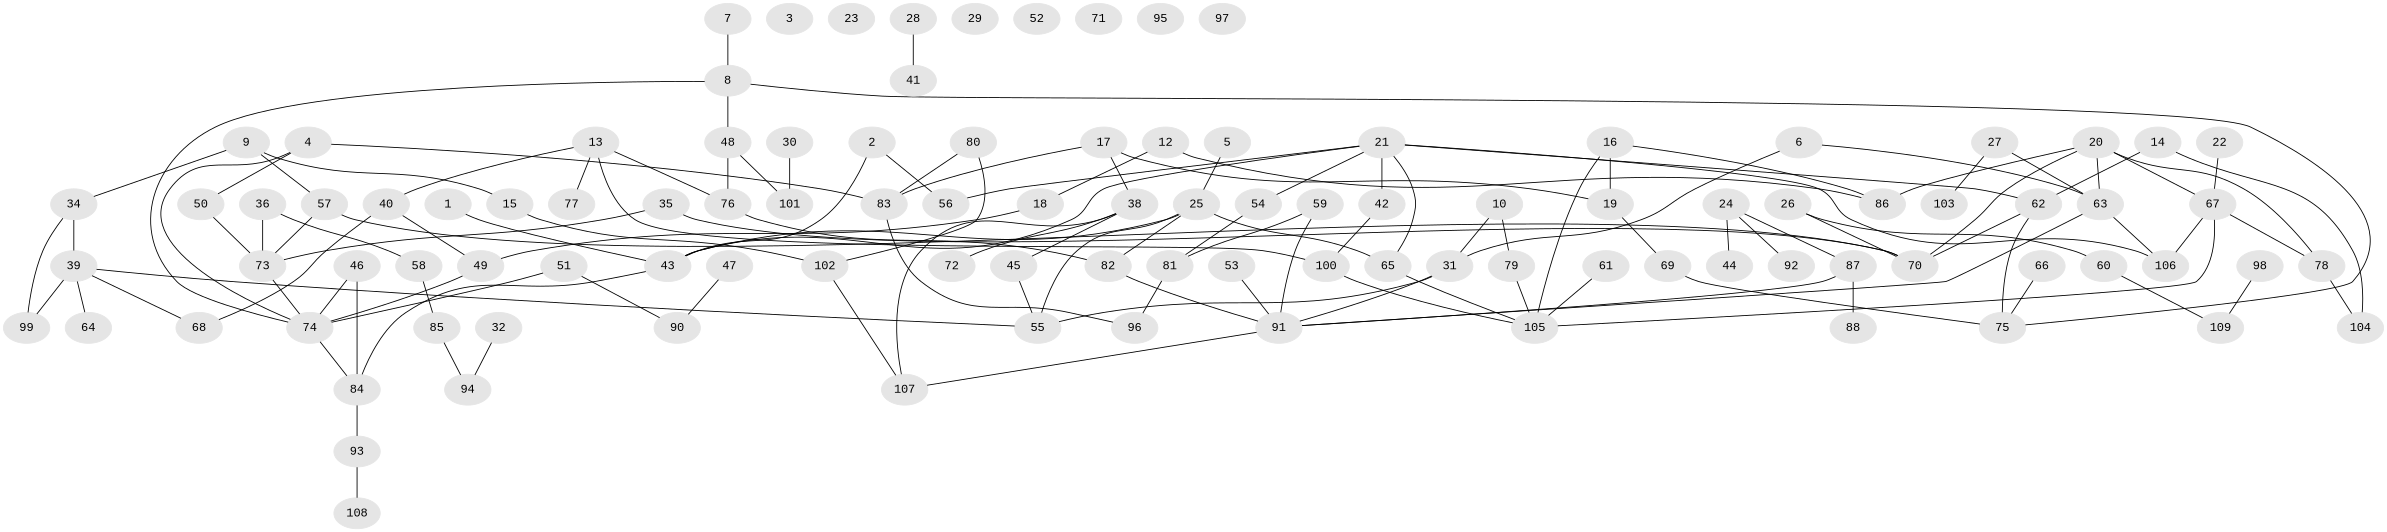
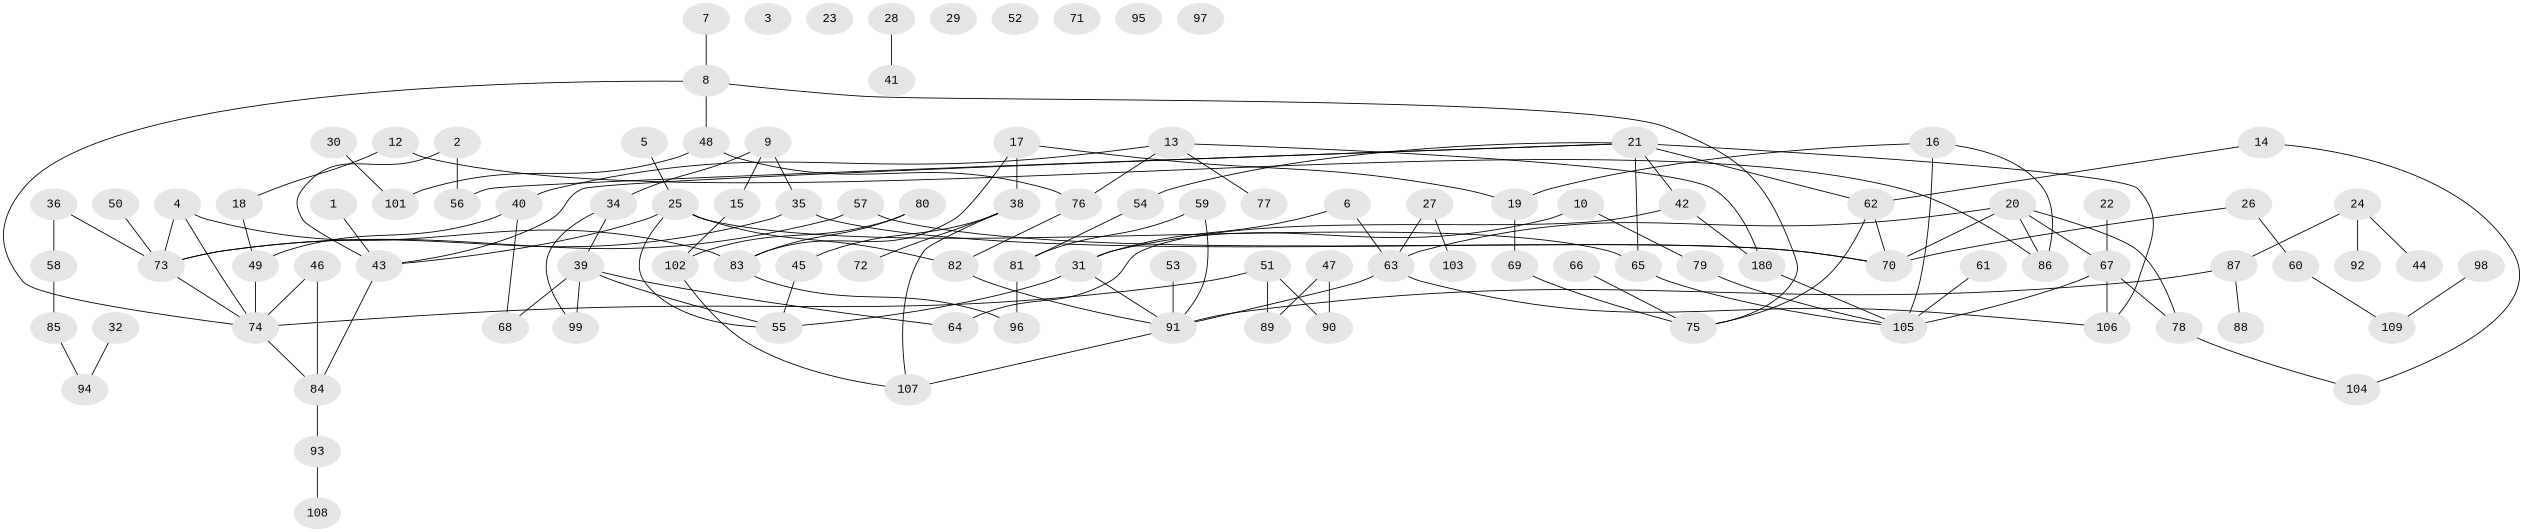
(254, 173) -> (169, 235)
(285, 173) -> (783, 173)
none -> (1307, 226)
(1326, 266) -> (1762, 266)
none -> (1268, 328)
